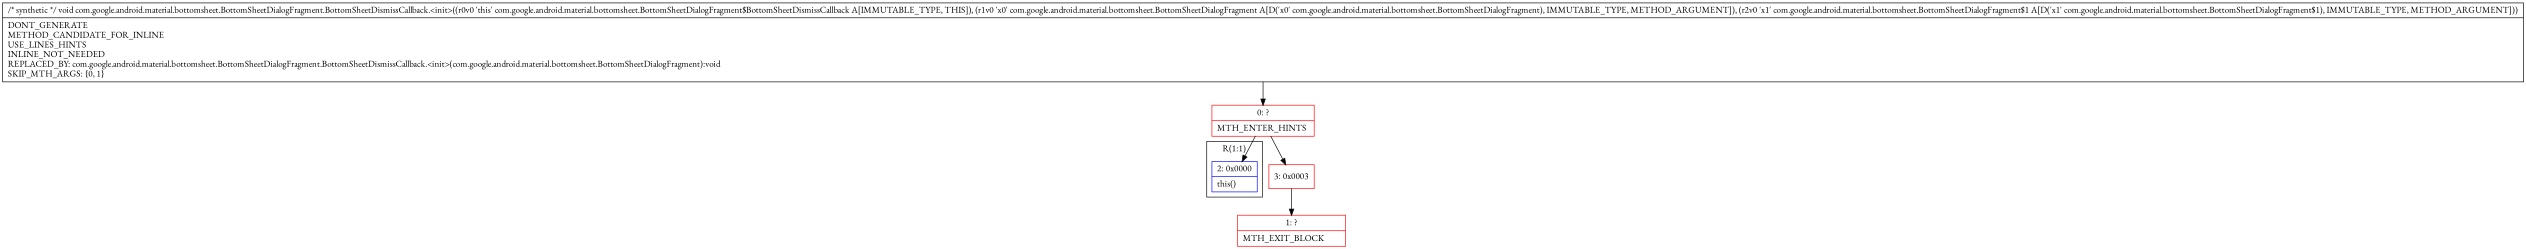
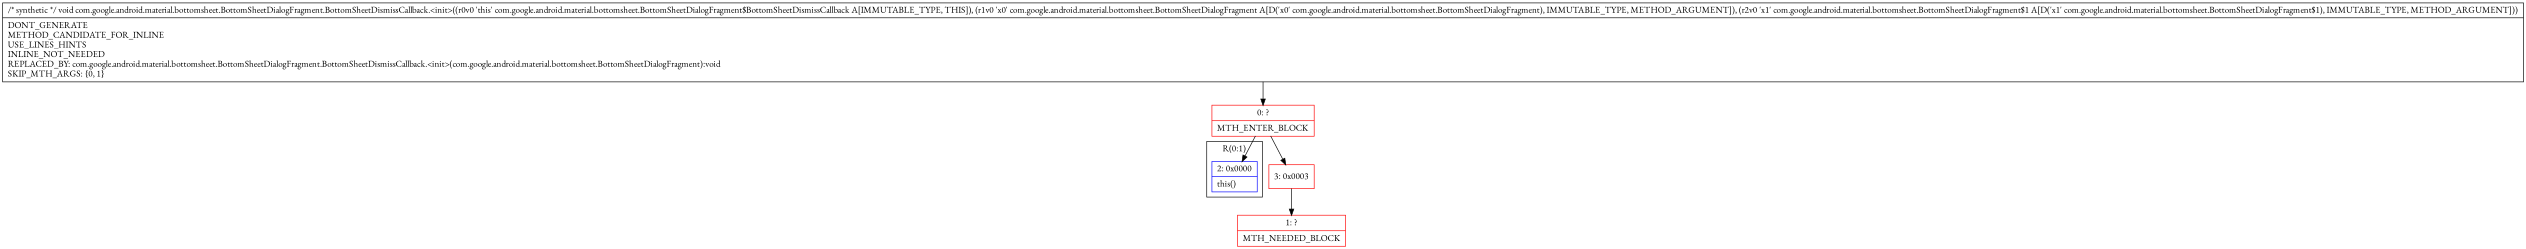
(1262, 128) -> (1263, 128)
(1235, 149) -> (1235, 149)
(1284, 238) -> (1292, 238)
